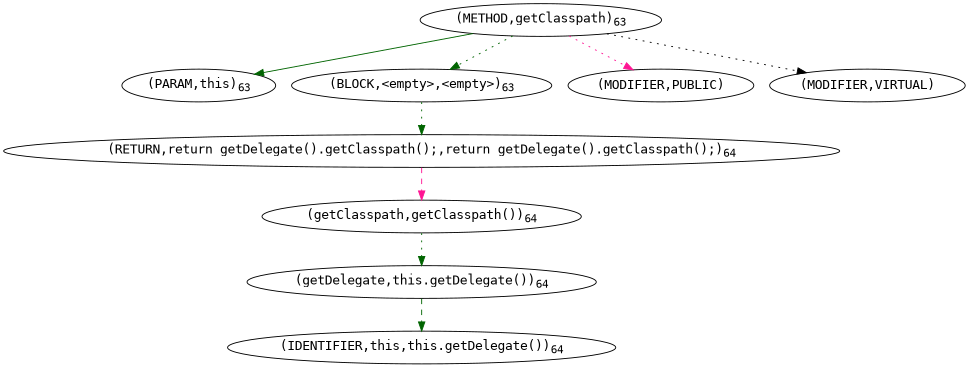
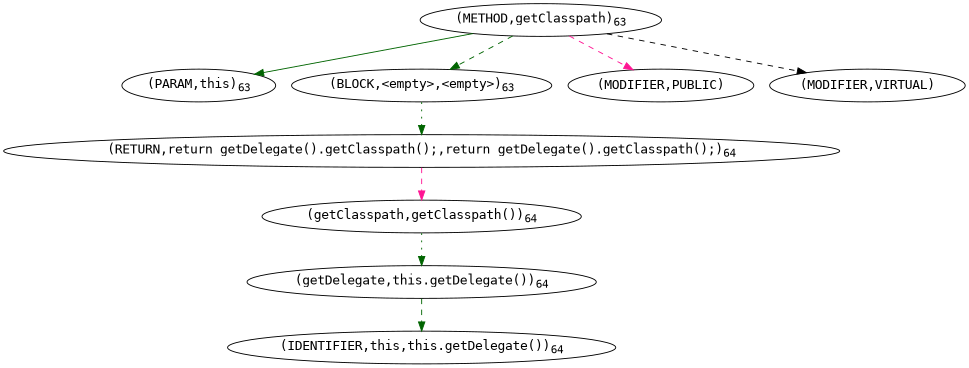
(485, 51) -> (485, 51)
(597, 51) -> (597, 51)
(702, 52) -> (702, 52)
